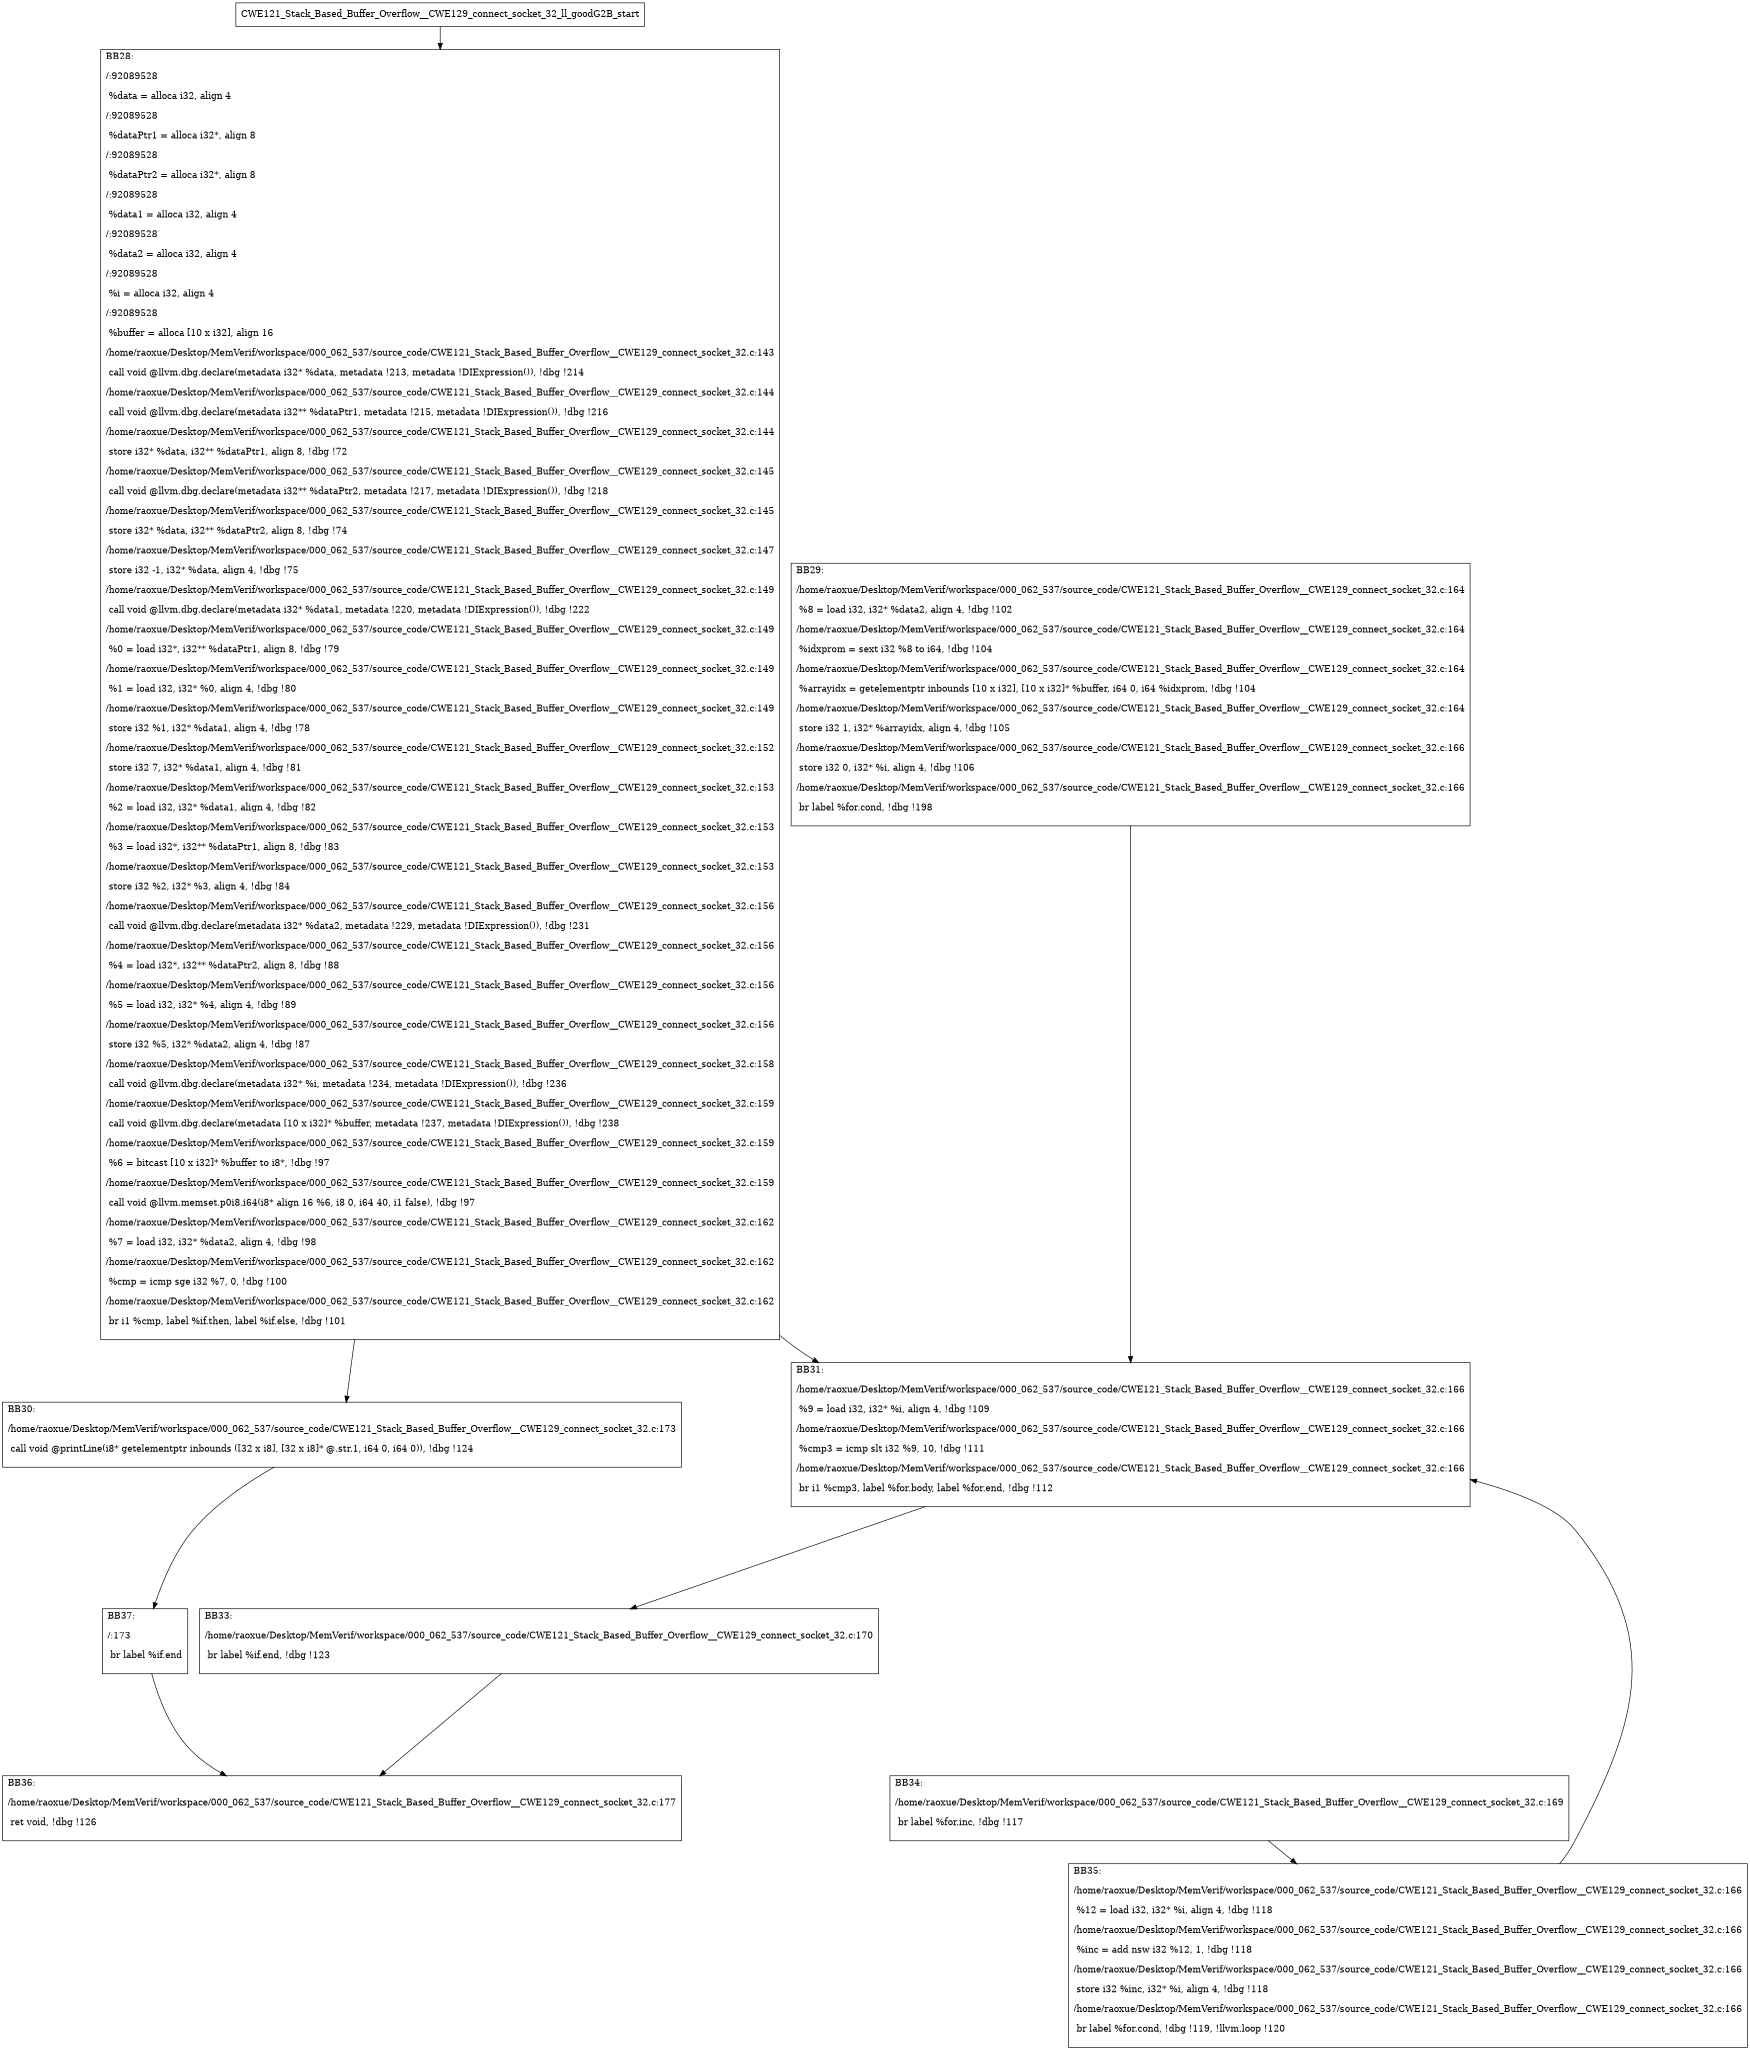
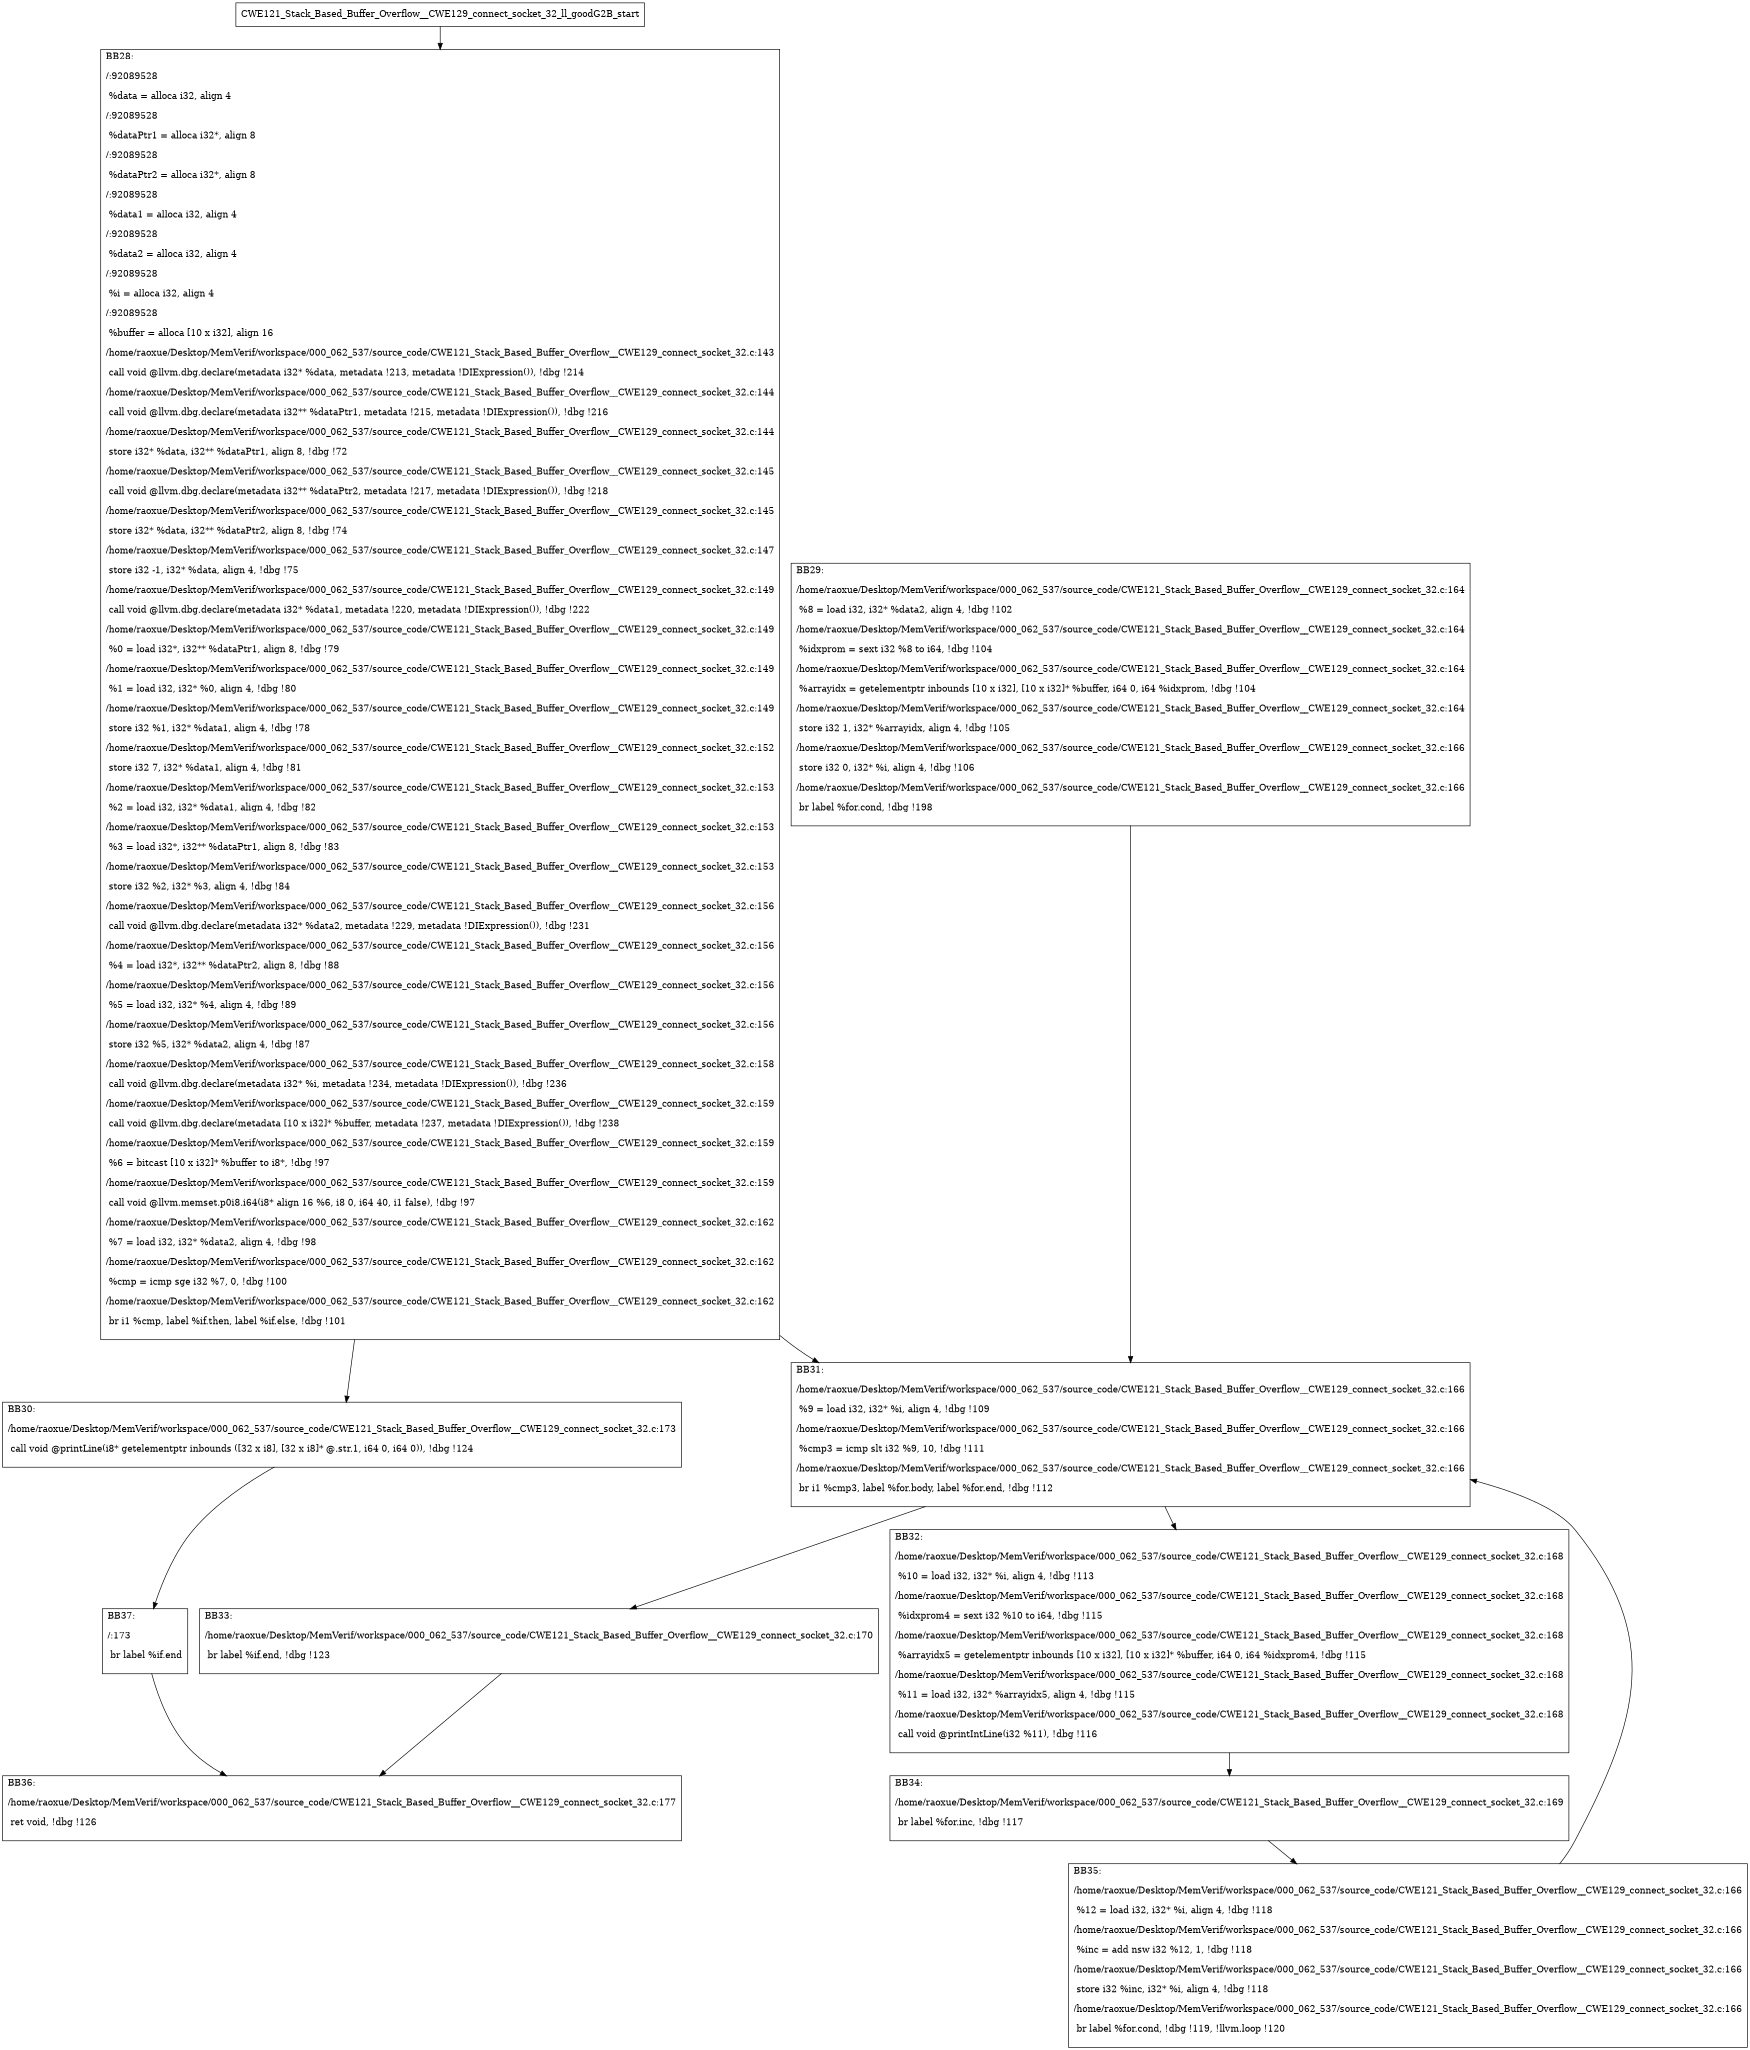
none -> (1229, 1641)
